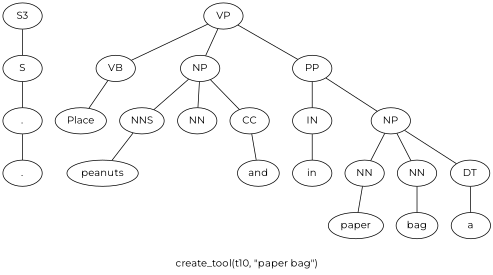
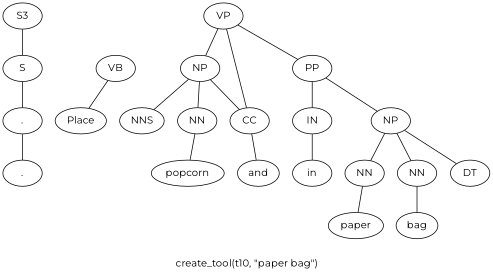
(170, 42) -> (237, 68)
(103, 173) -> none
none -> (188, 173)
(471, 226) -> none
